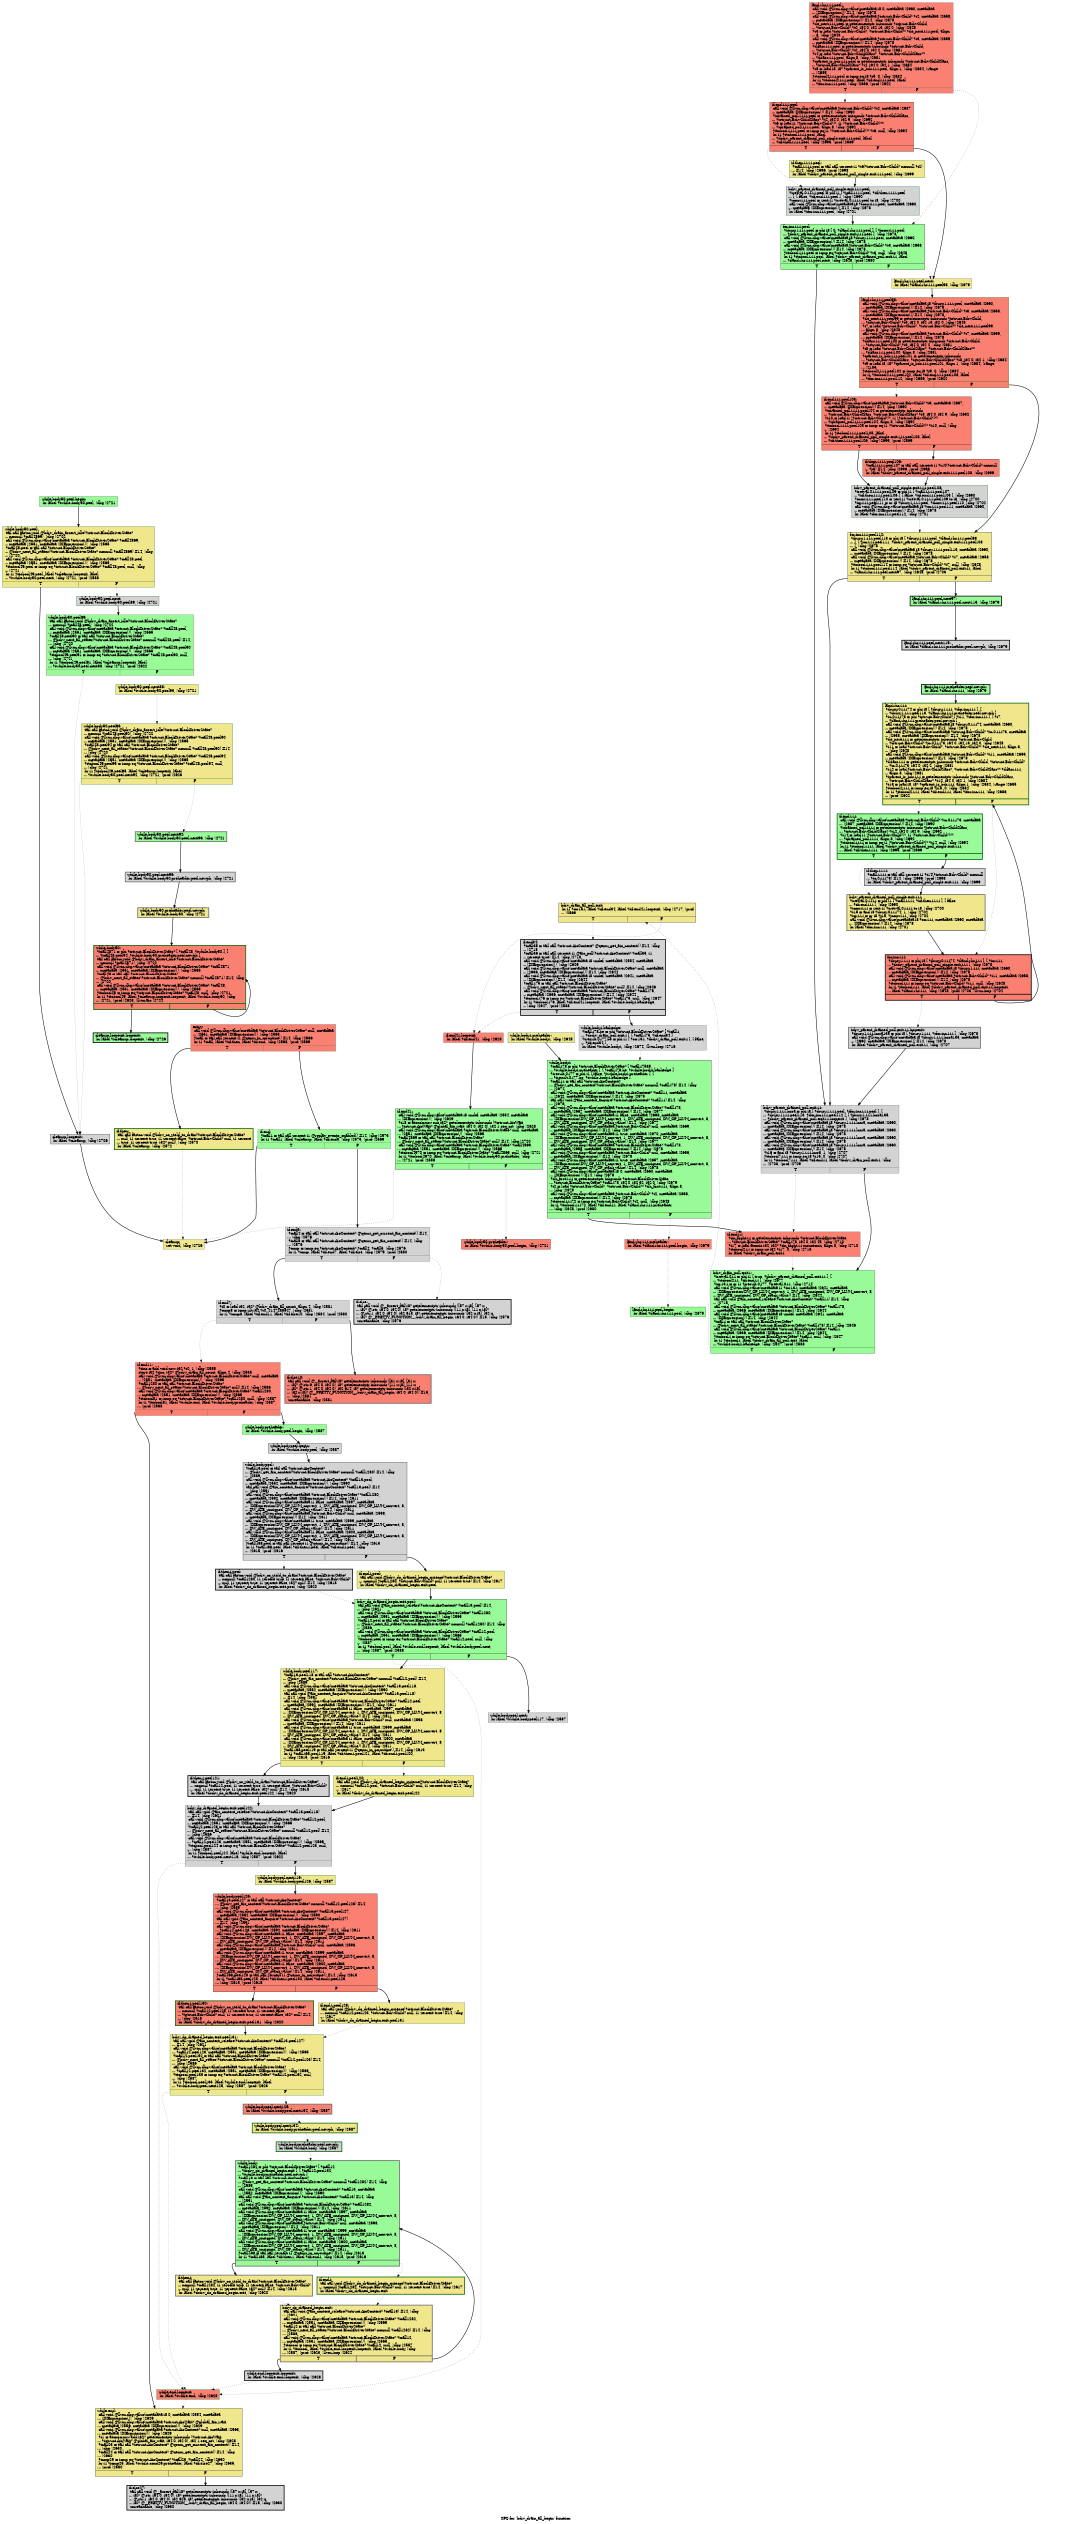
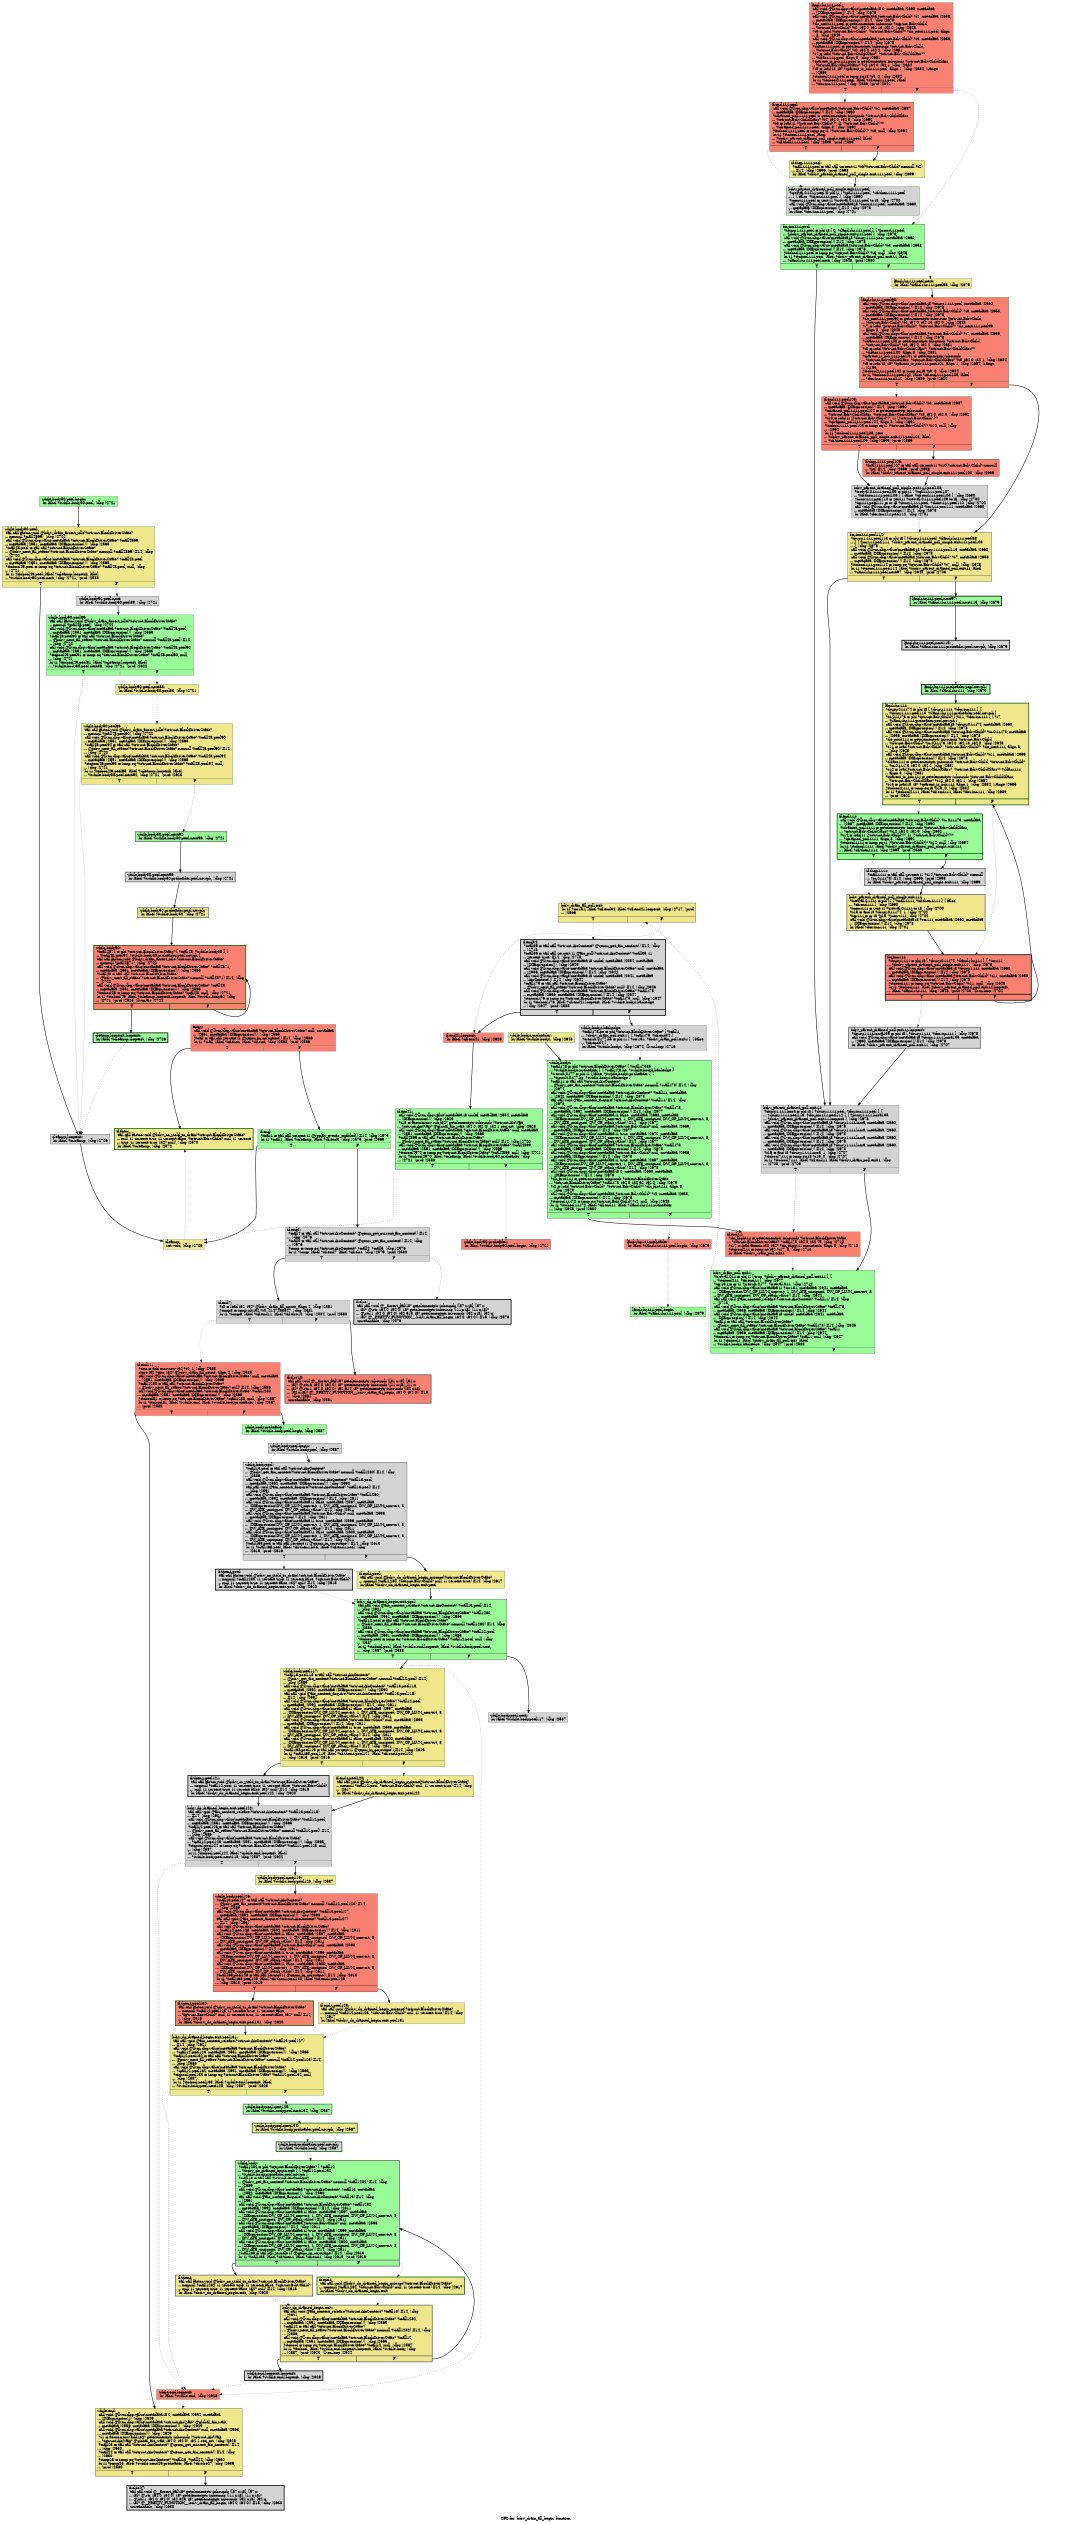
(946, 205) -> (877, 155)
(853, 218) -> none
(854, 434) -> (854, 434)
none -> (157, 679)
(555, 980) -> (553, 980)
(499, 1018) -> (499, 1018)
none -> (100, 1085)
(182, 1193) -> (185, 1196)
(177, 1369) -> (177, 1369)
(294, 1438) -> none
(288, 2109) -> (288, 2109)
